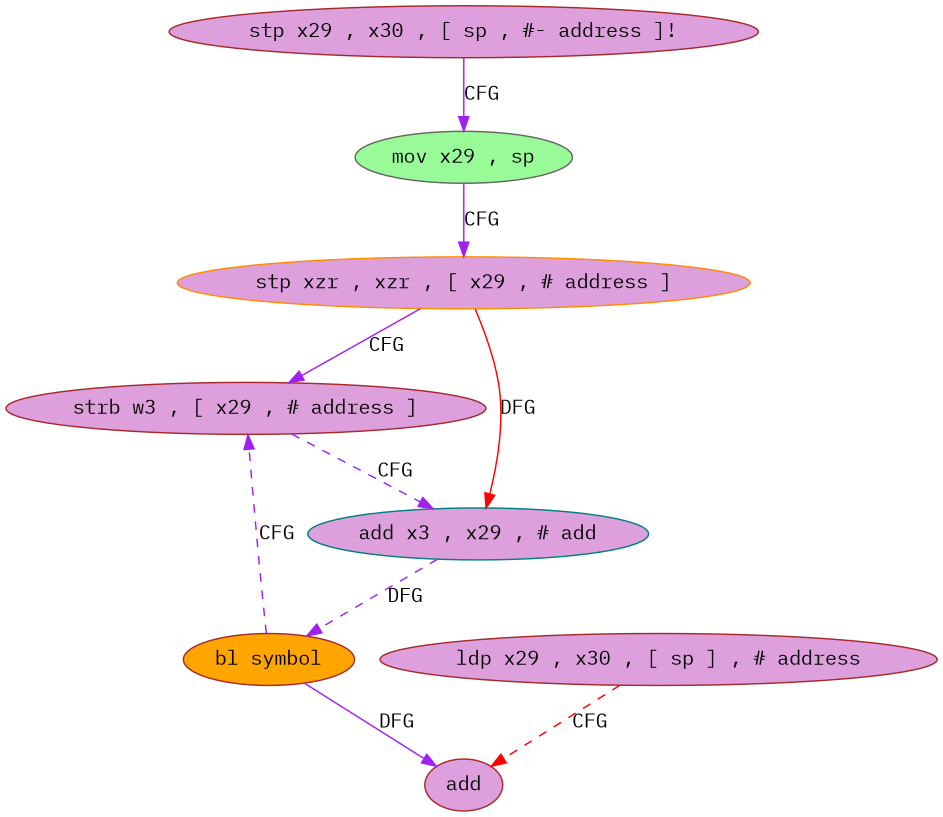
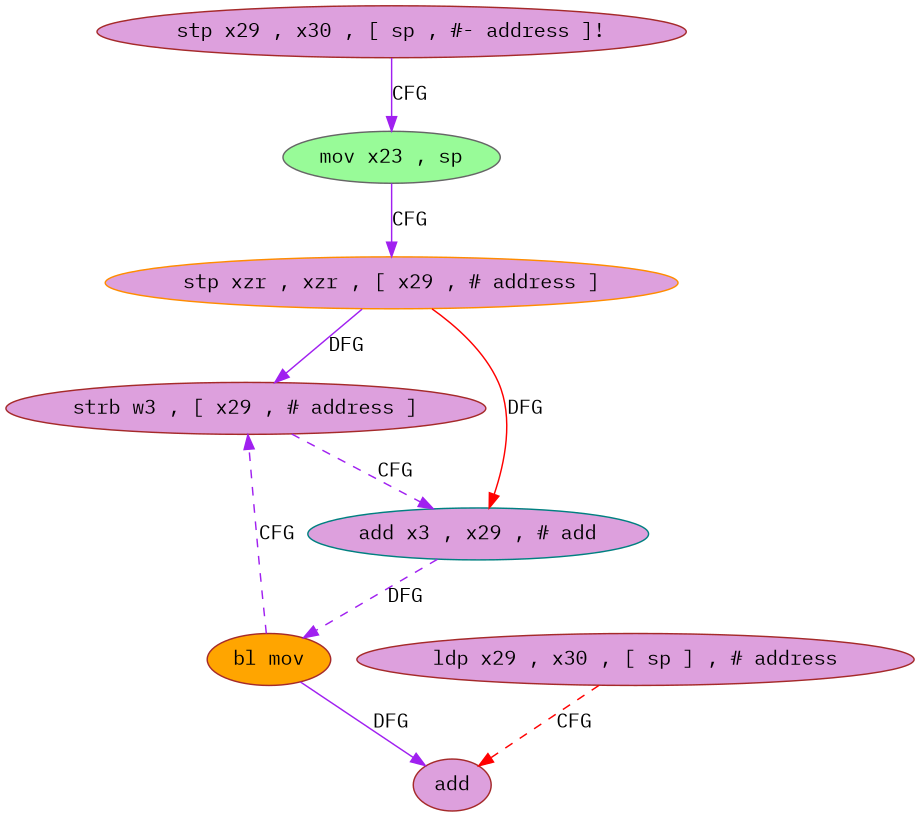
(464, 157) -> (392, 157)
(387, 346) -> (346, 346)
(269, 659) -> (269, 659)
